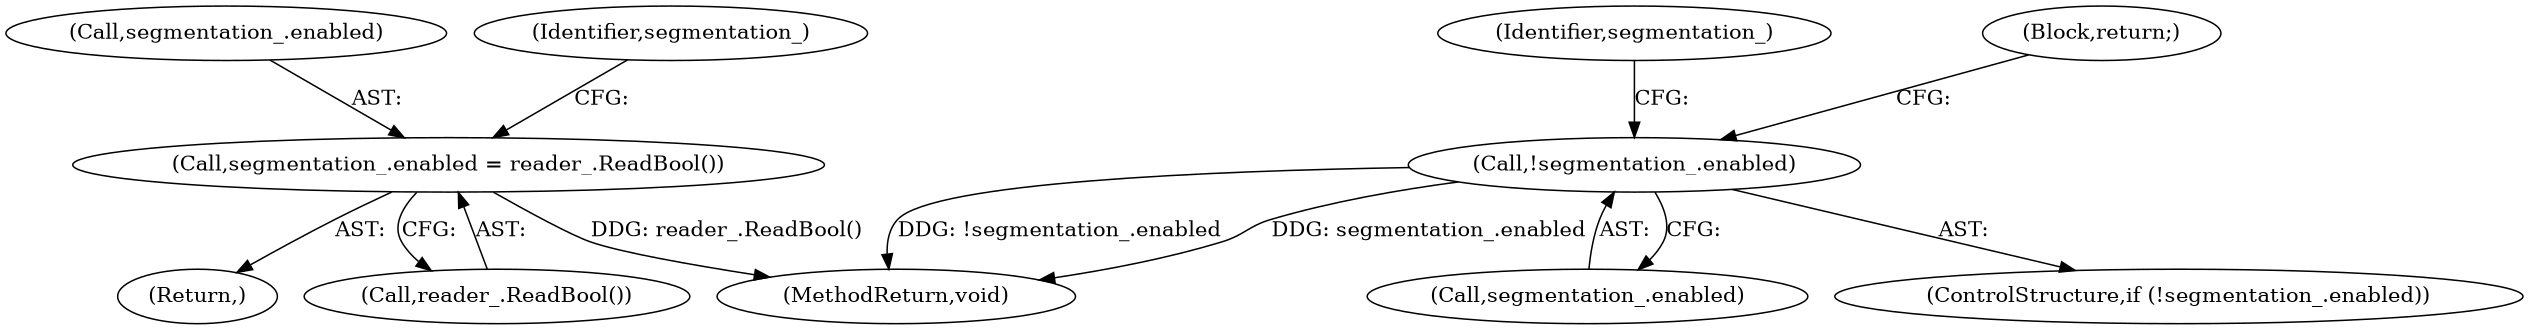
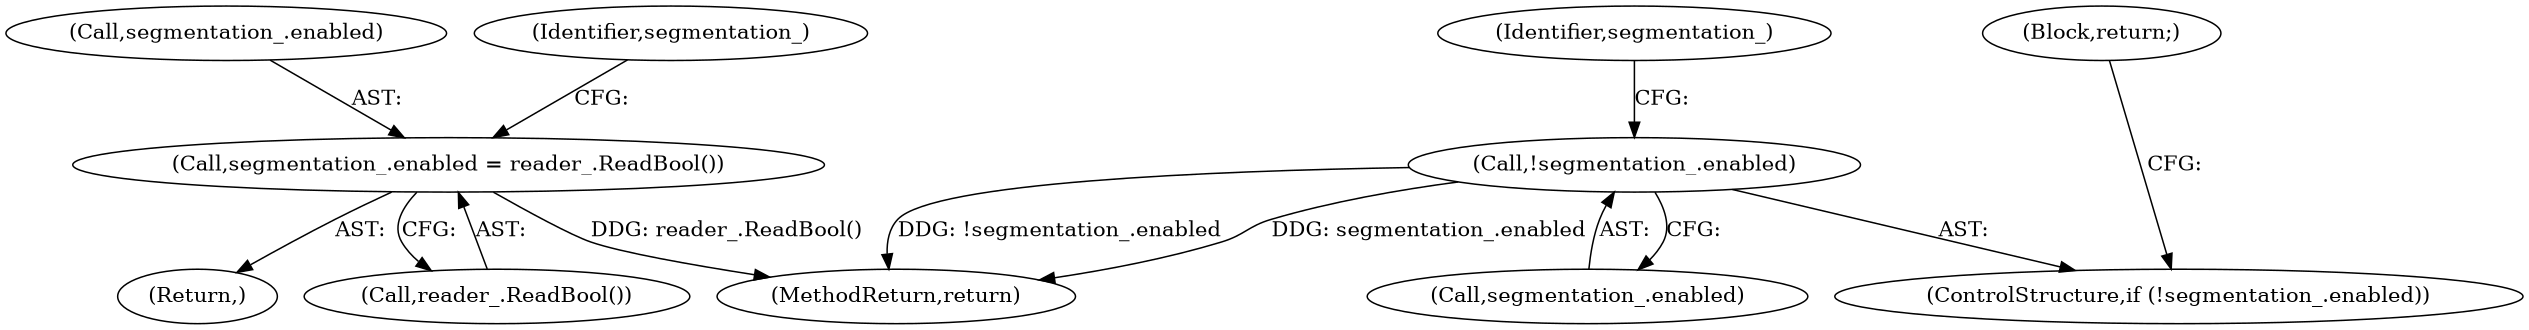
(1882, 95) -> (2138, 158)
(896, 296) -> (896, 296)
